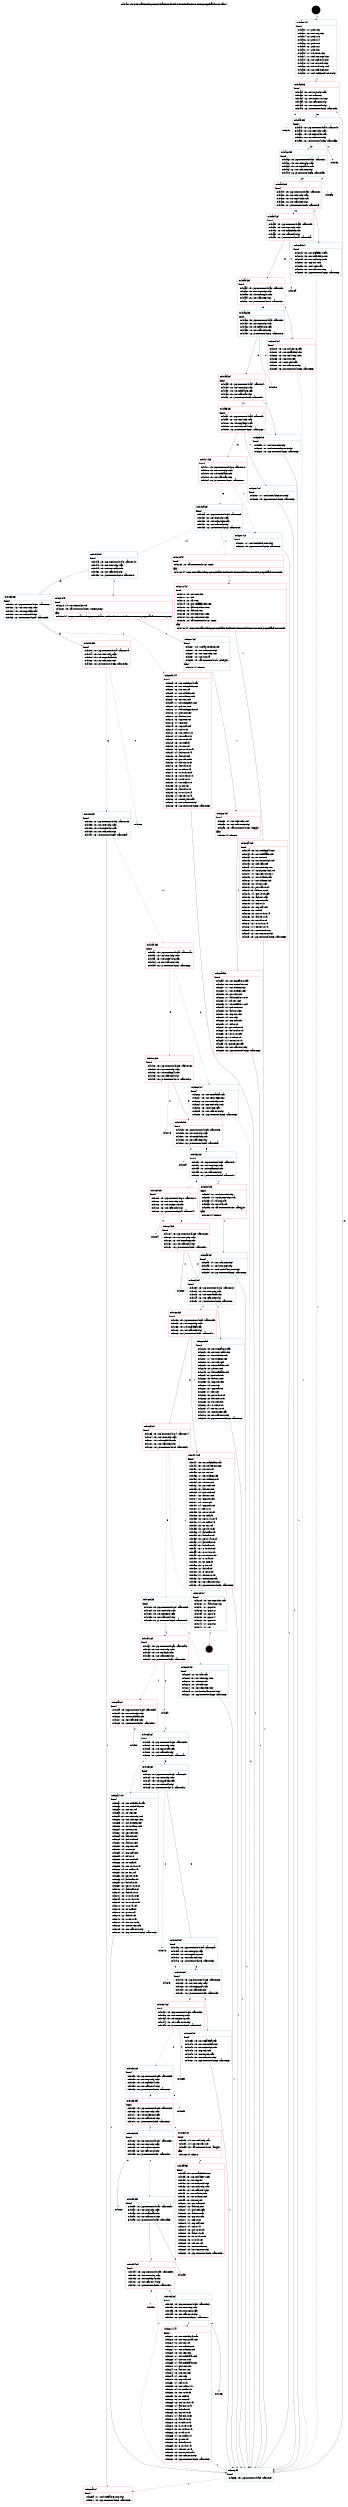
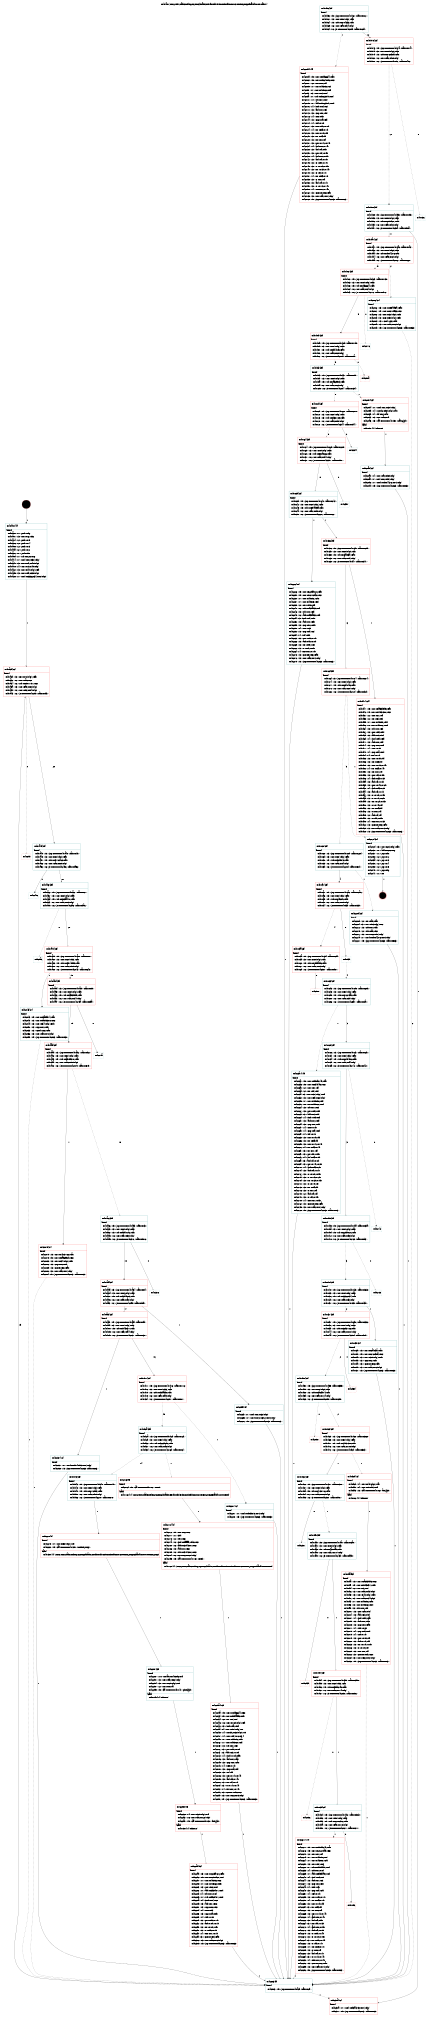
(63, 579) -> none
(141, 2409) -> (366, 1843)
